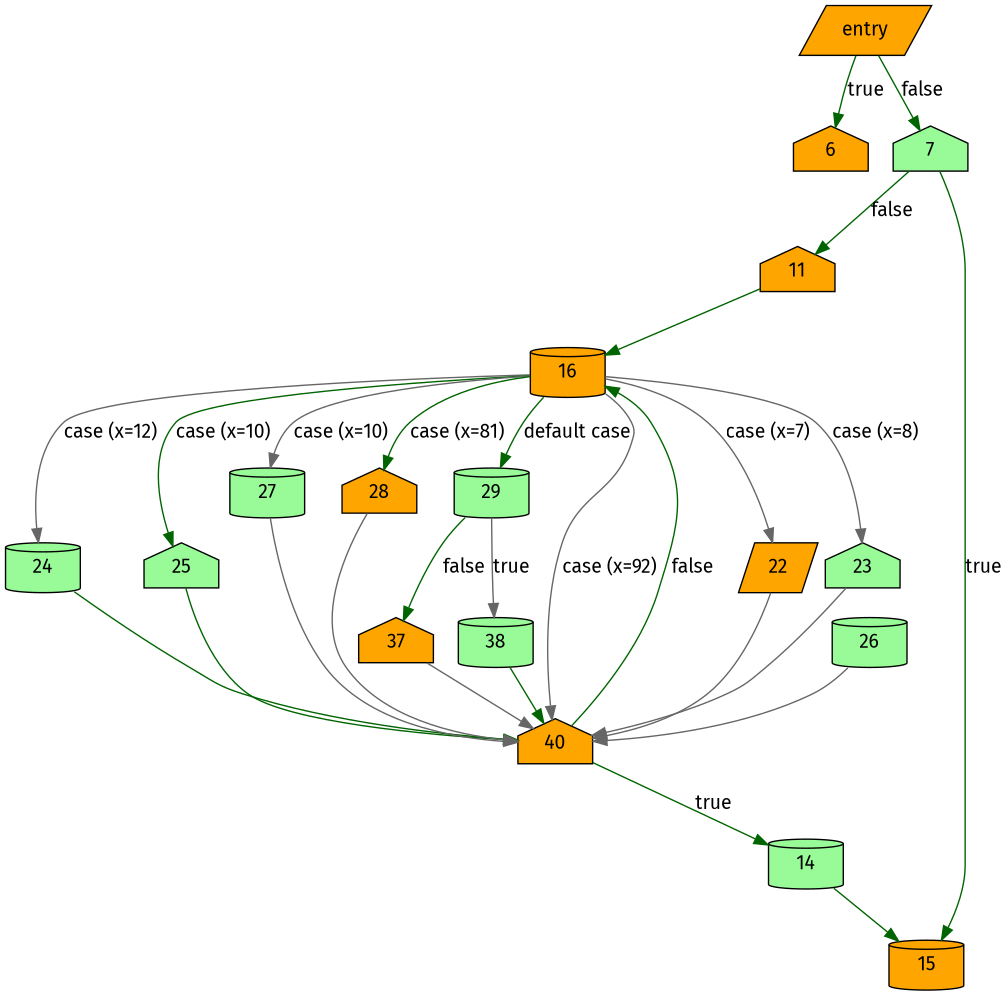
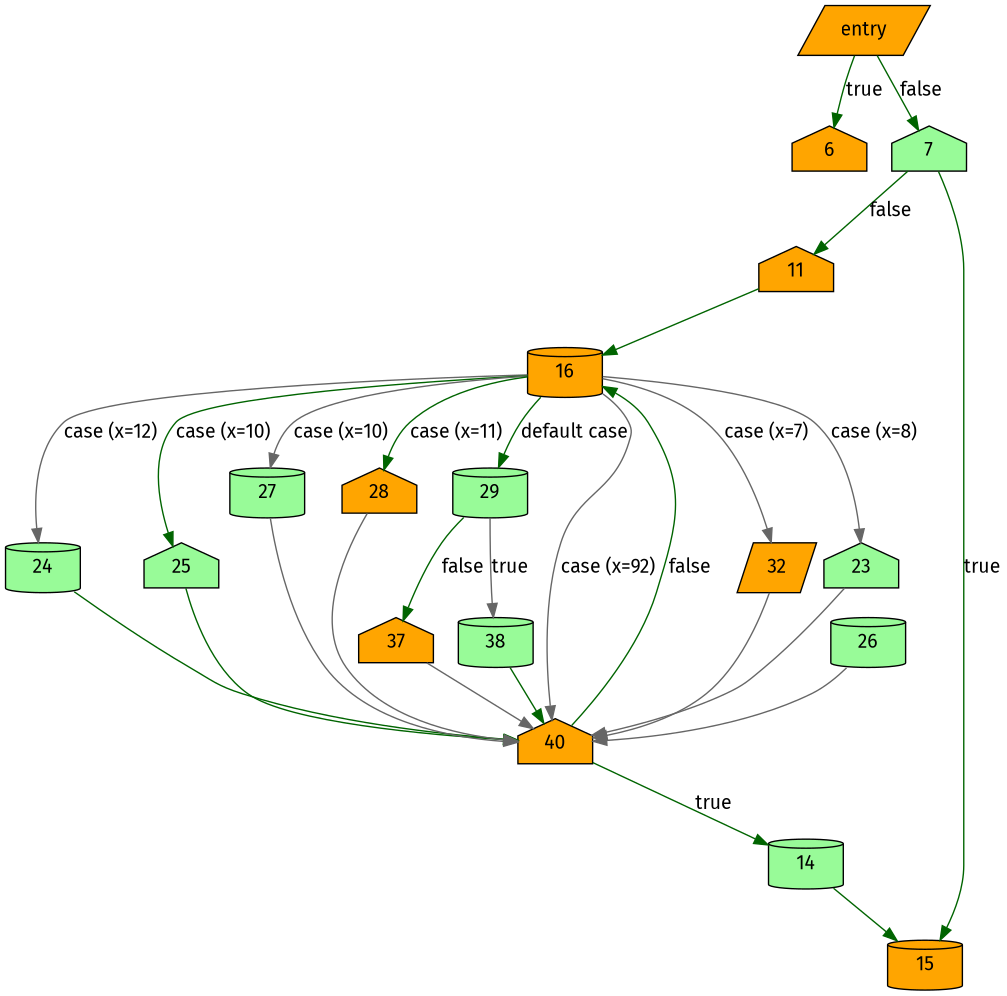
(458, 433) -> (456, 433)
(778, 568) -> (777, 568)
